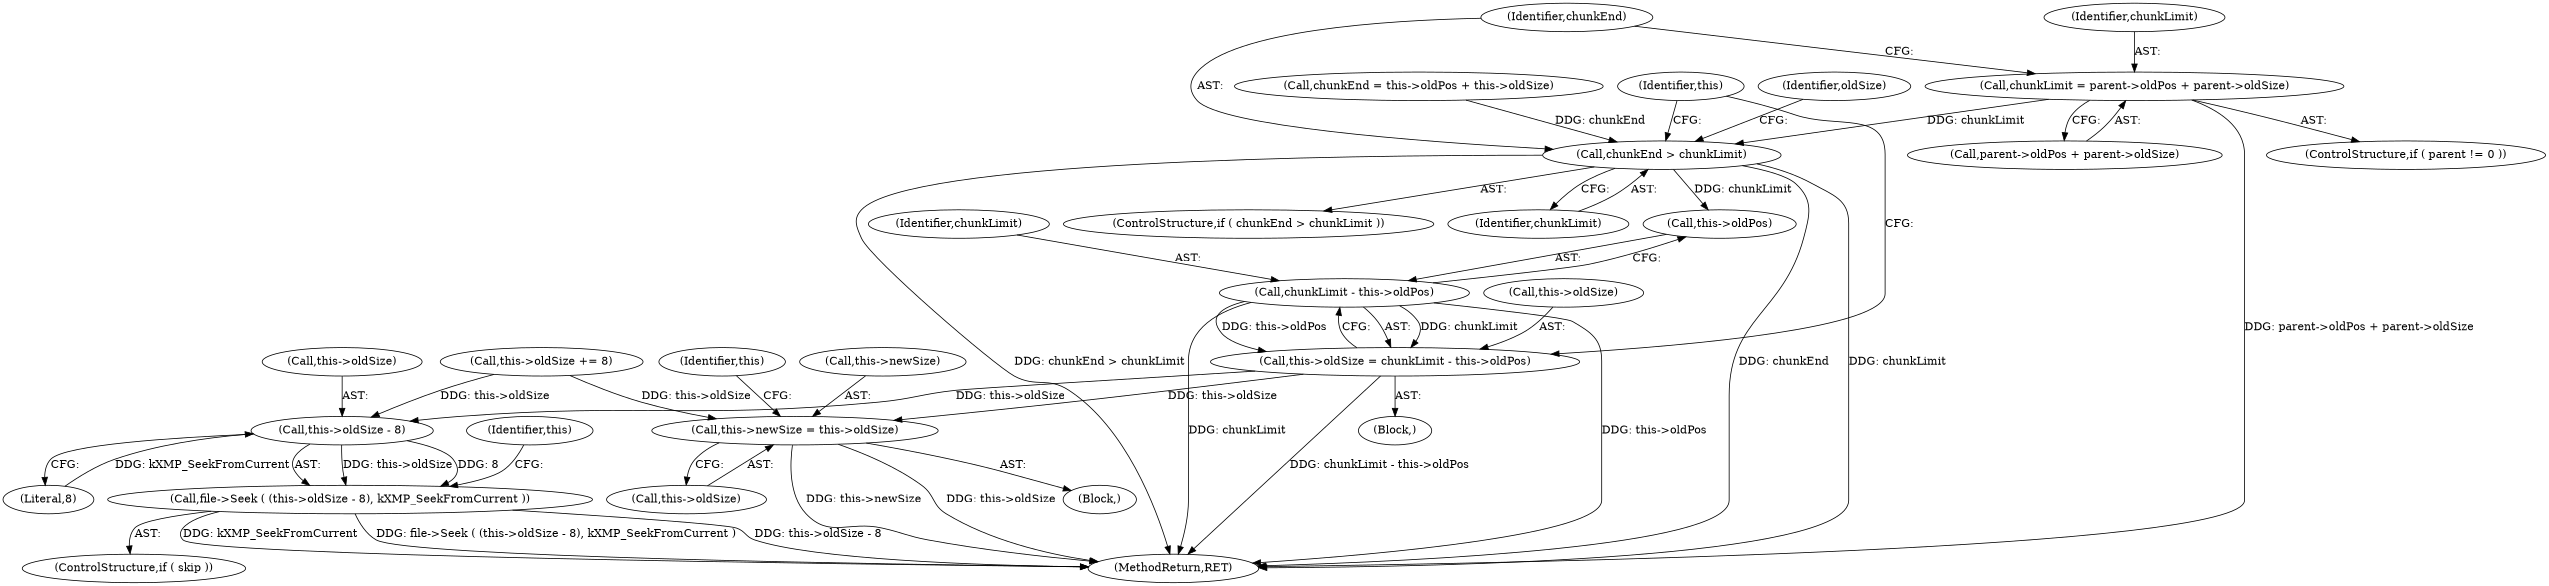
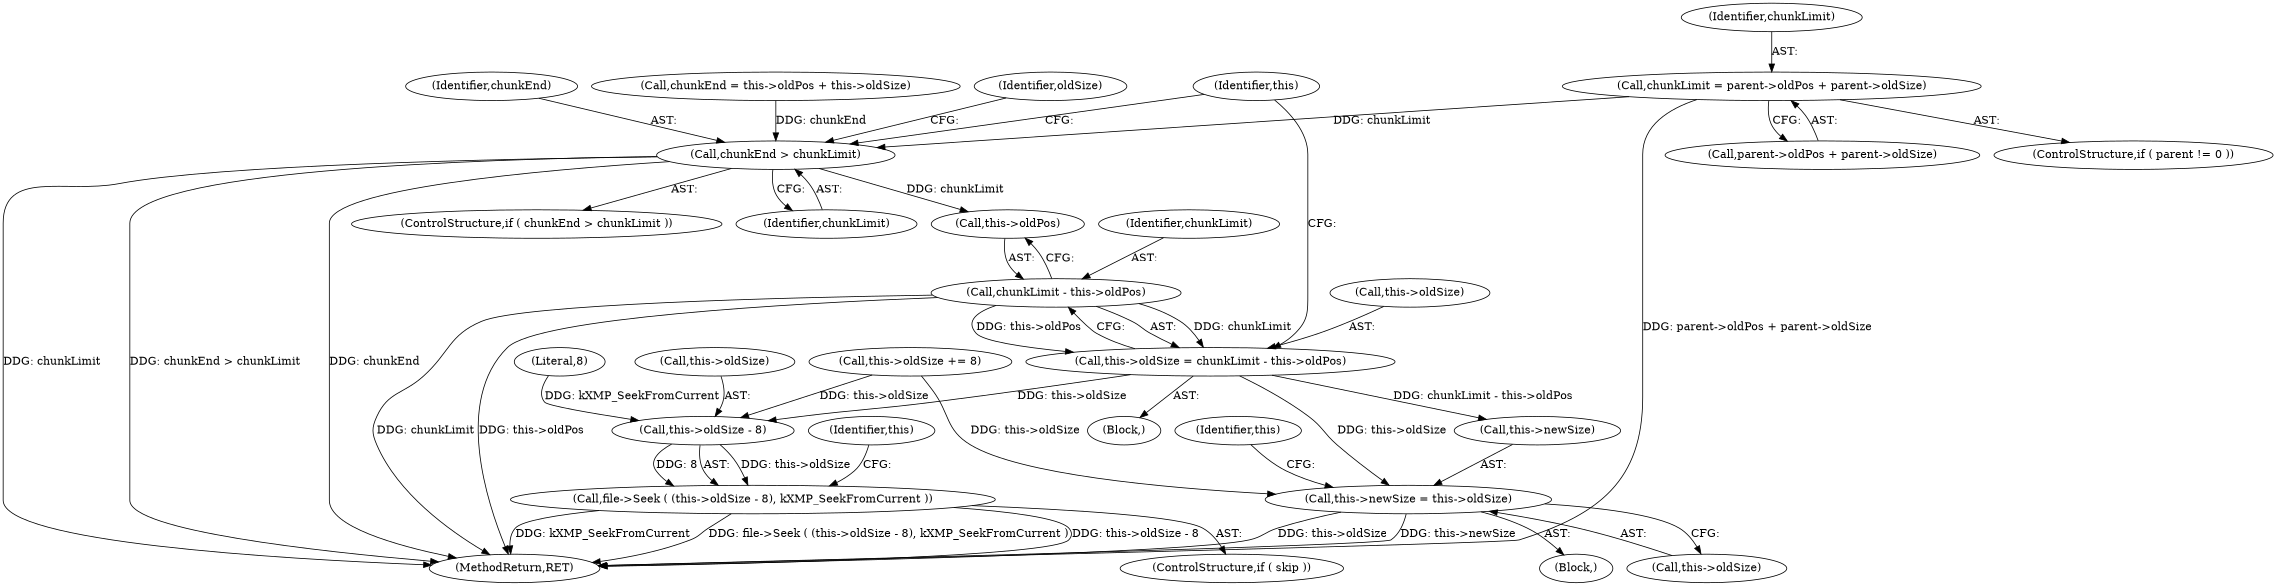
(1831, 49) -> none
(141, 441) -> none
(1287, 462) -> (1375, 396)
